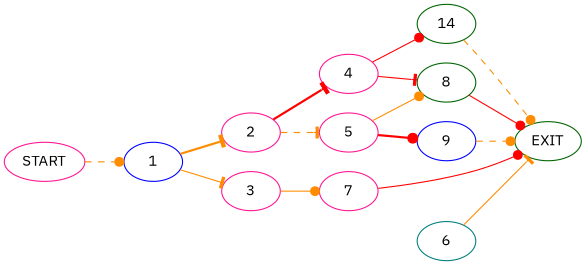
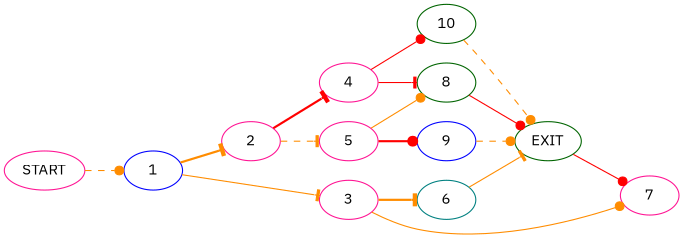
(446, 24) -> (446, 24)
(447, 177) -> (596, 167)
none -> (395, 200)
